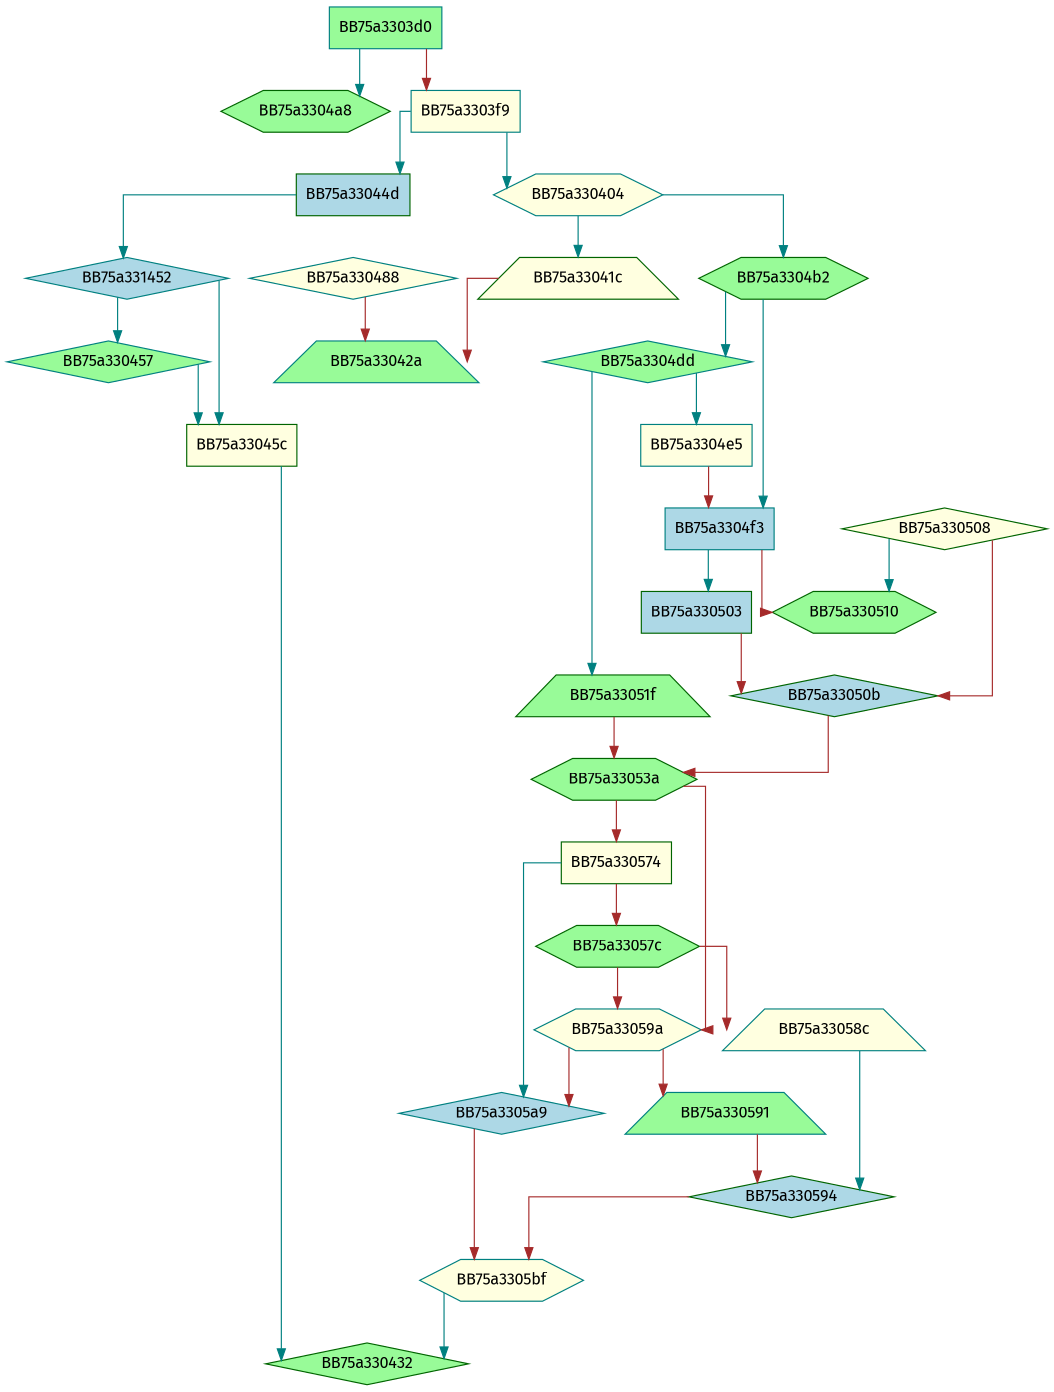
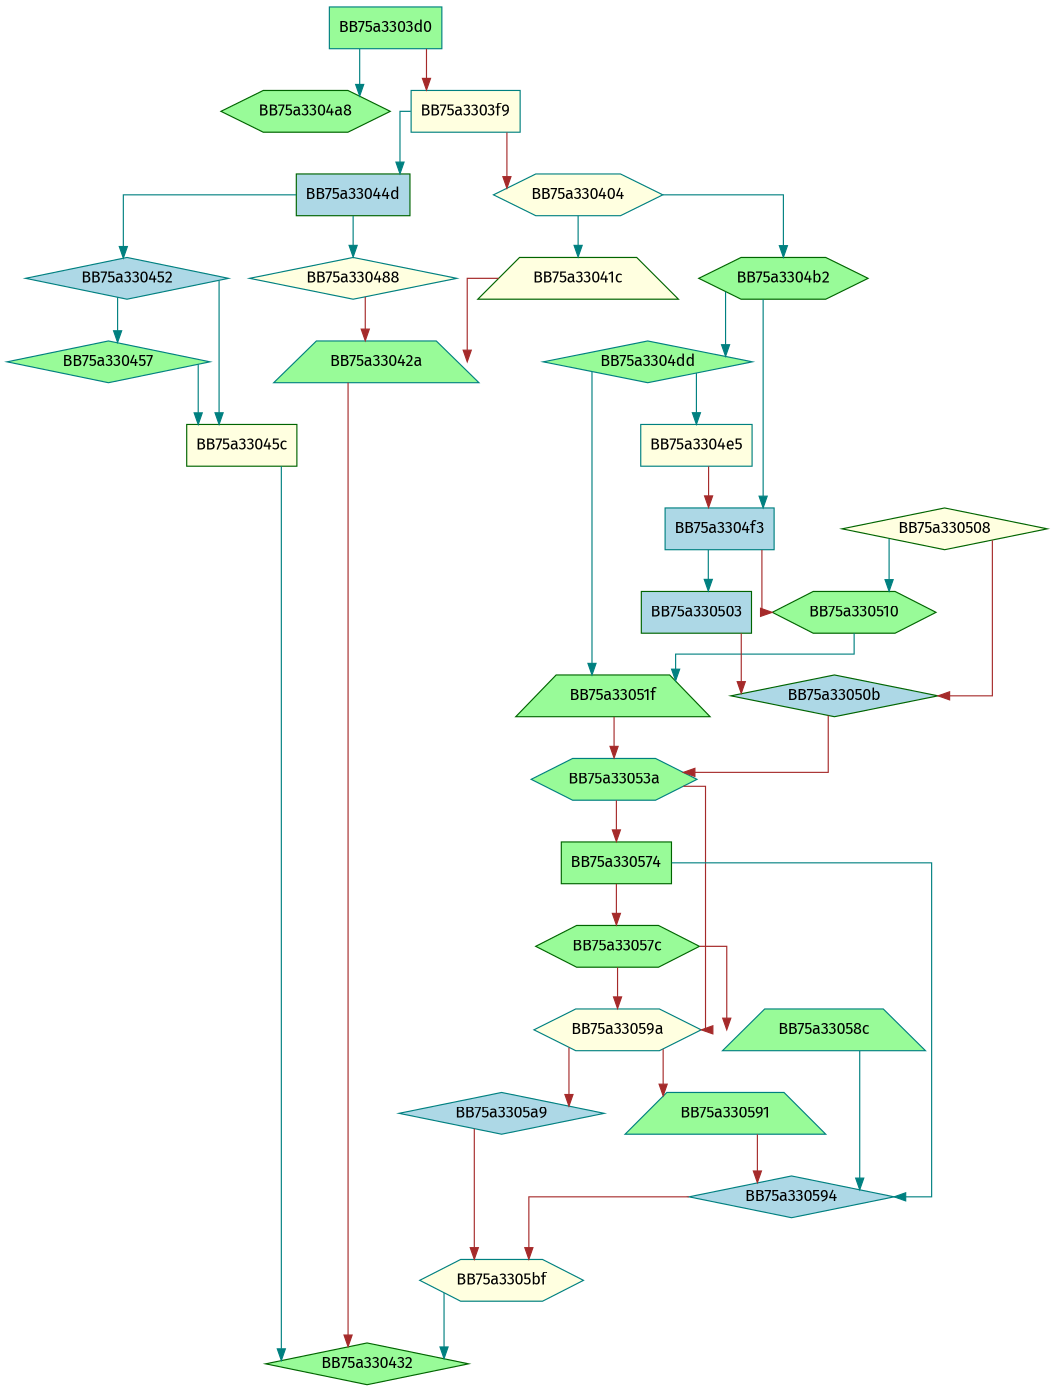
(507, 155) -> (507, 155)
none -> (353, 231)
(127, 278) -> (127, 278)
none -> (768, 654)
(614, 779) -> (614, 779)
none -> (348, 859)
(616, 863) -> (616, 863)
(524, 955) -> (932, 913)
(824, 1030) -> (824, 1030)
(792, 1197) -> (792, 1197)
